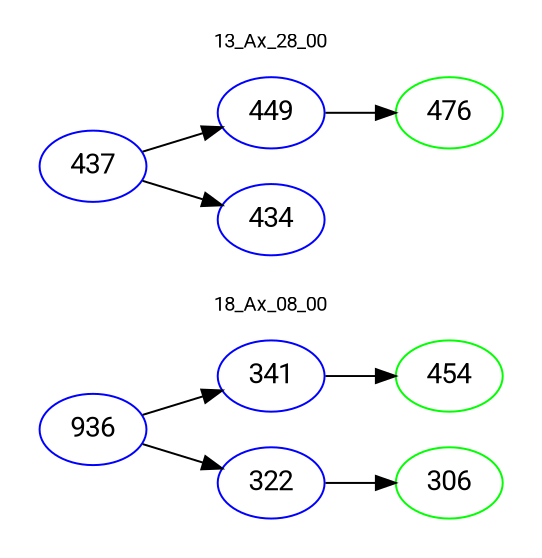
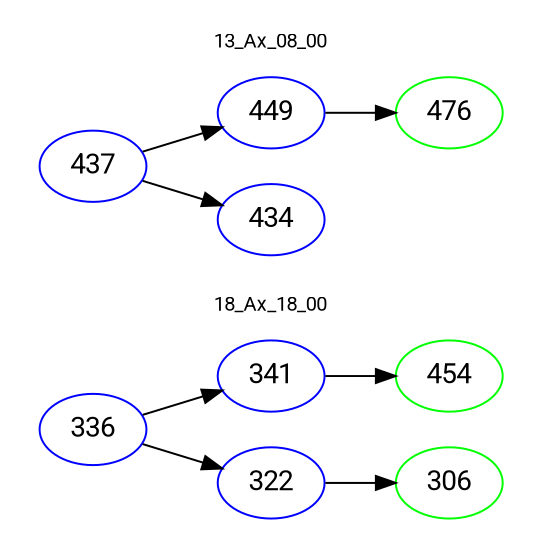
(271, 43) -> (271, 43)
(271, 306) -> (271, 306)
(93, 429) -> (93, 429)
